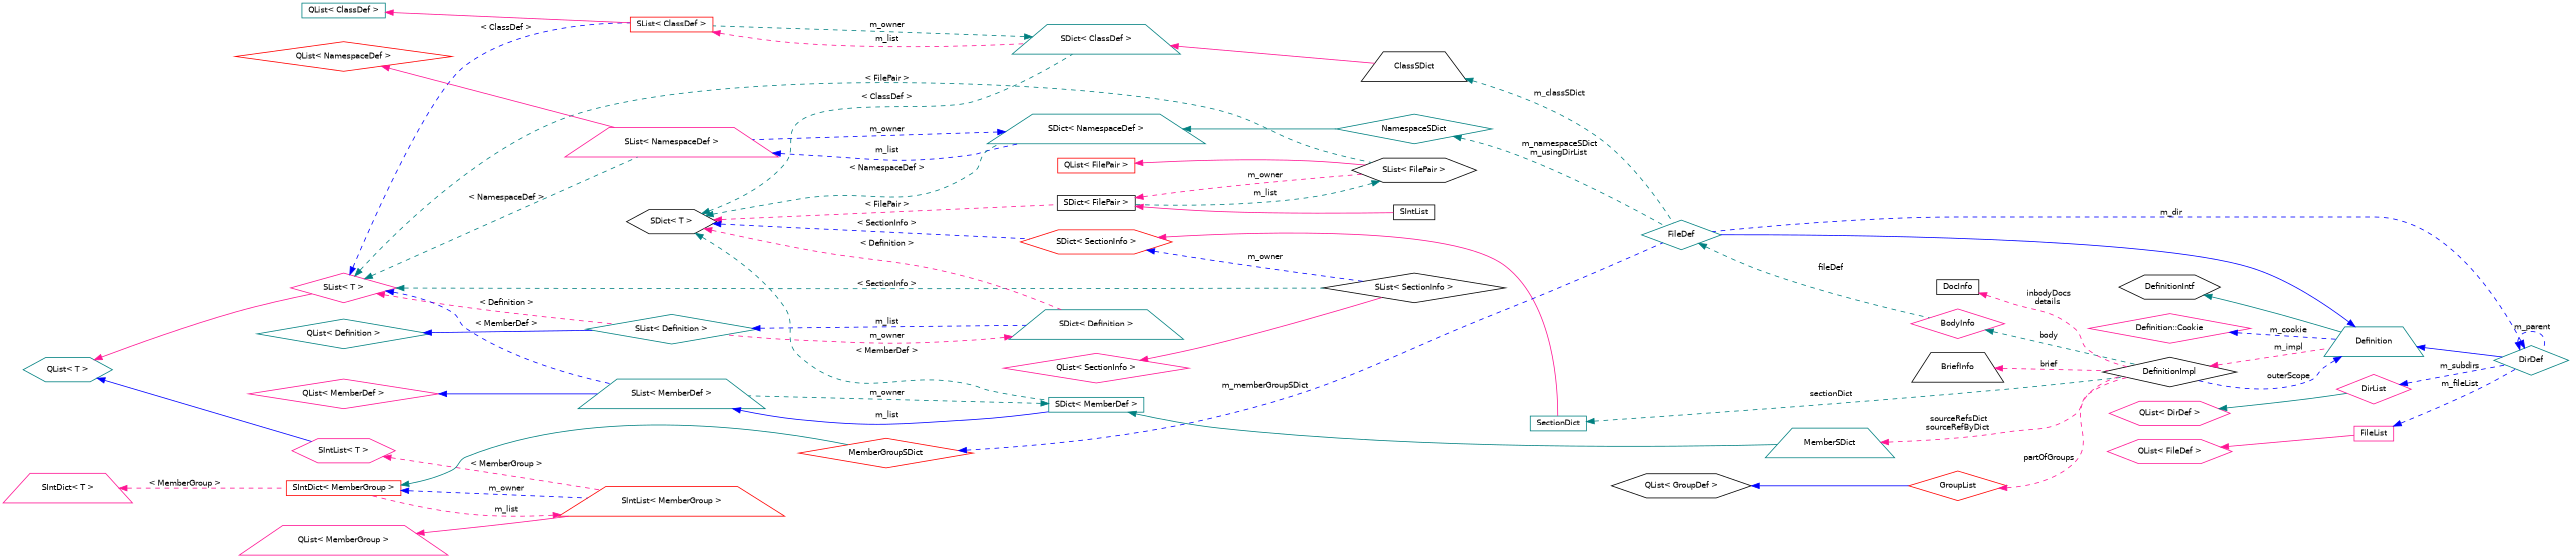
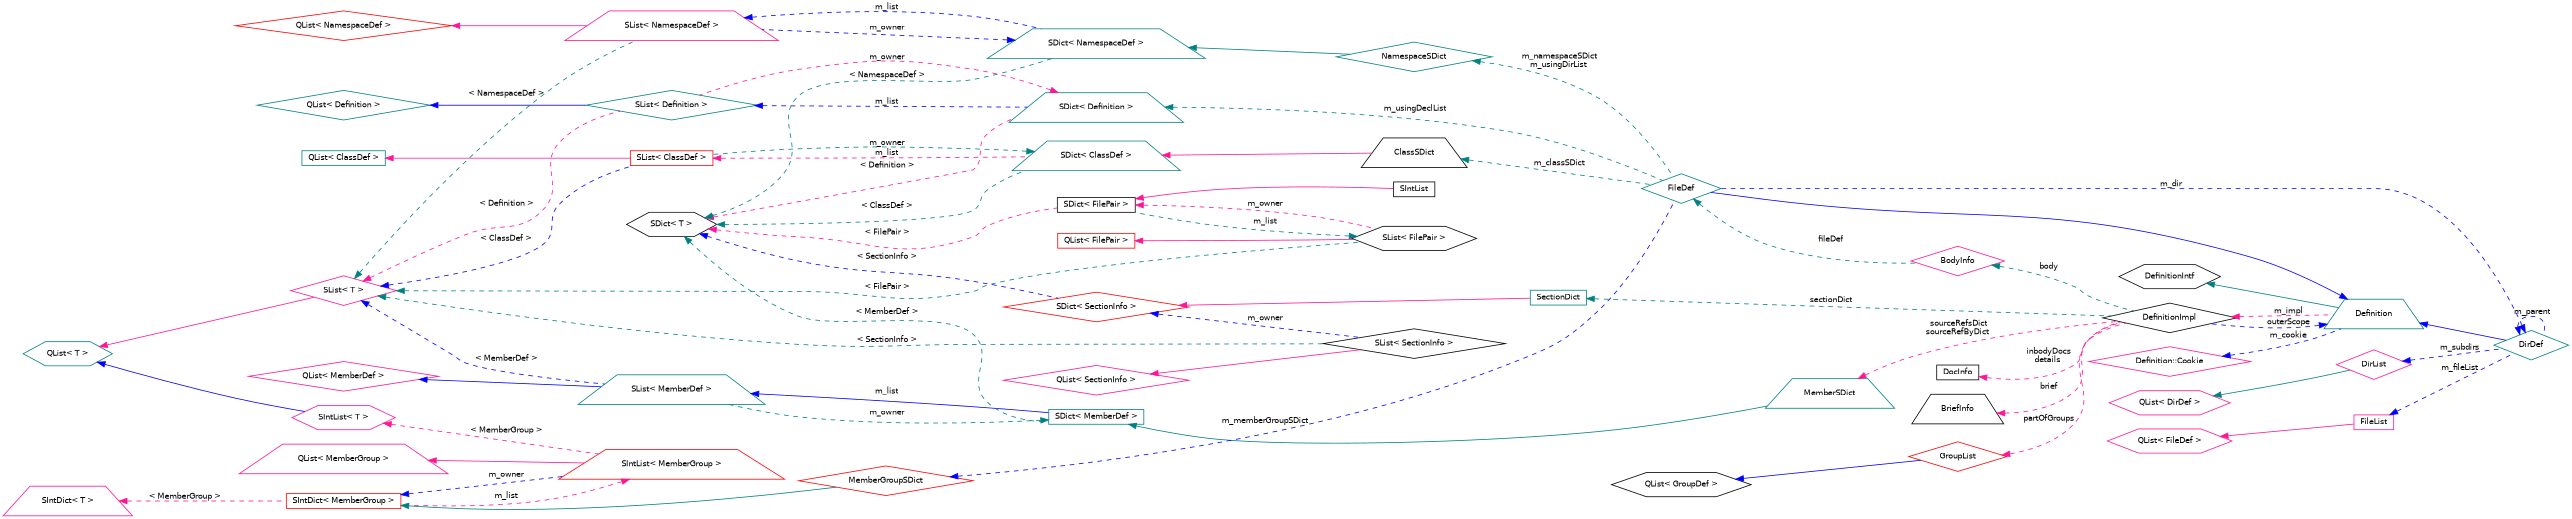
none -> (1422, 120)
(1096, 242) -> (1096, 307)
